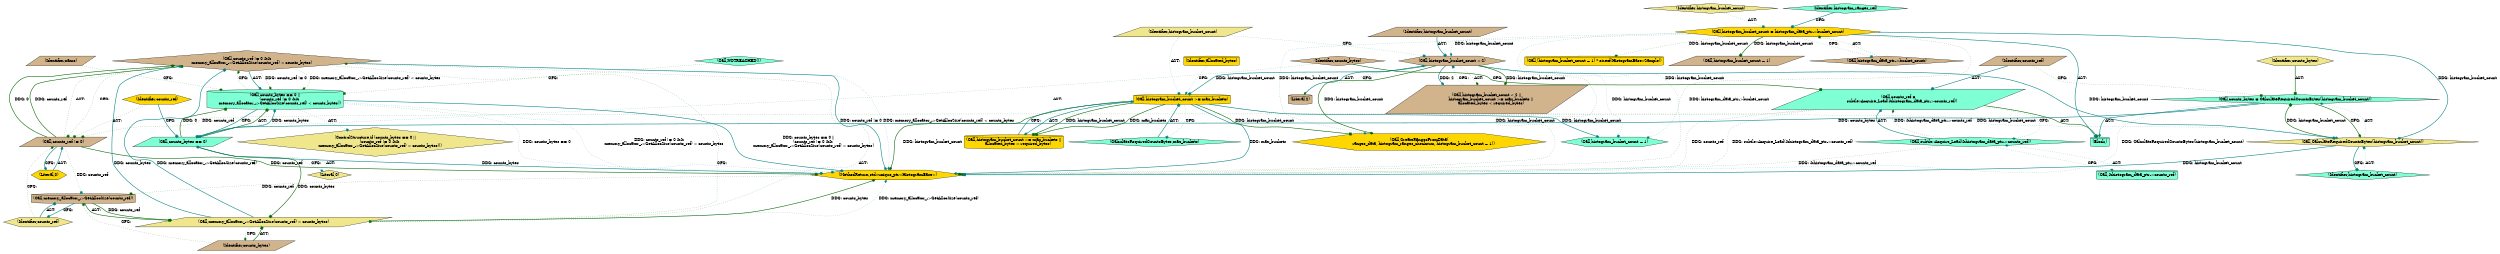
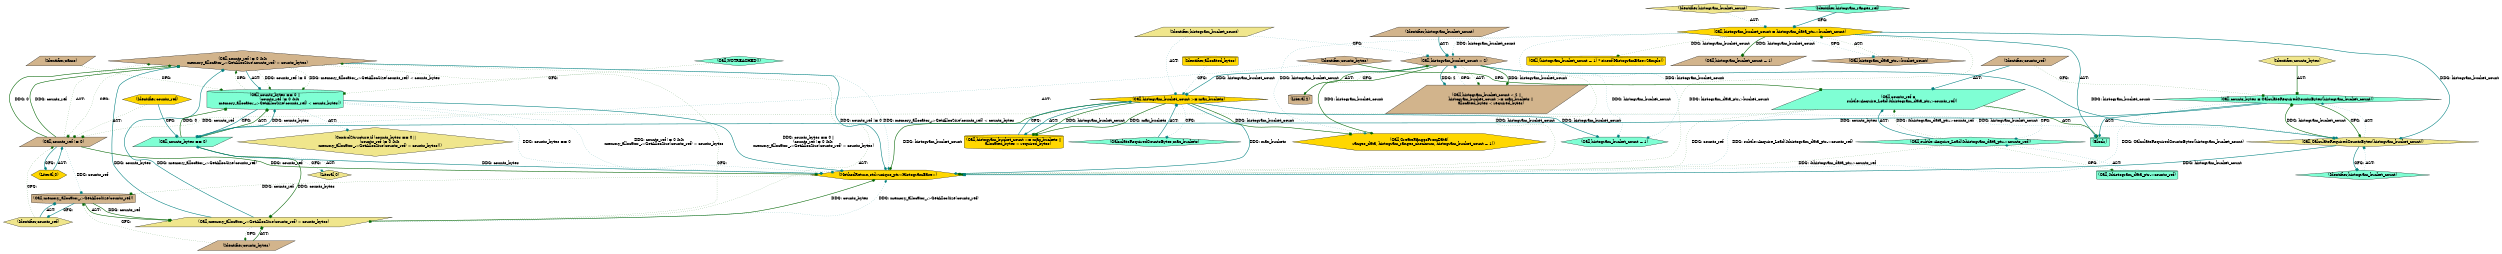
(1351, 74) -> (1349, 75)
(1182, 99) -> (1179, 99)
(2050, 158) -> (2050, 158)
